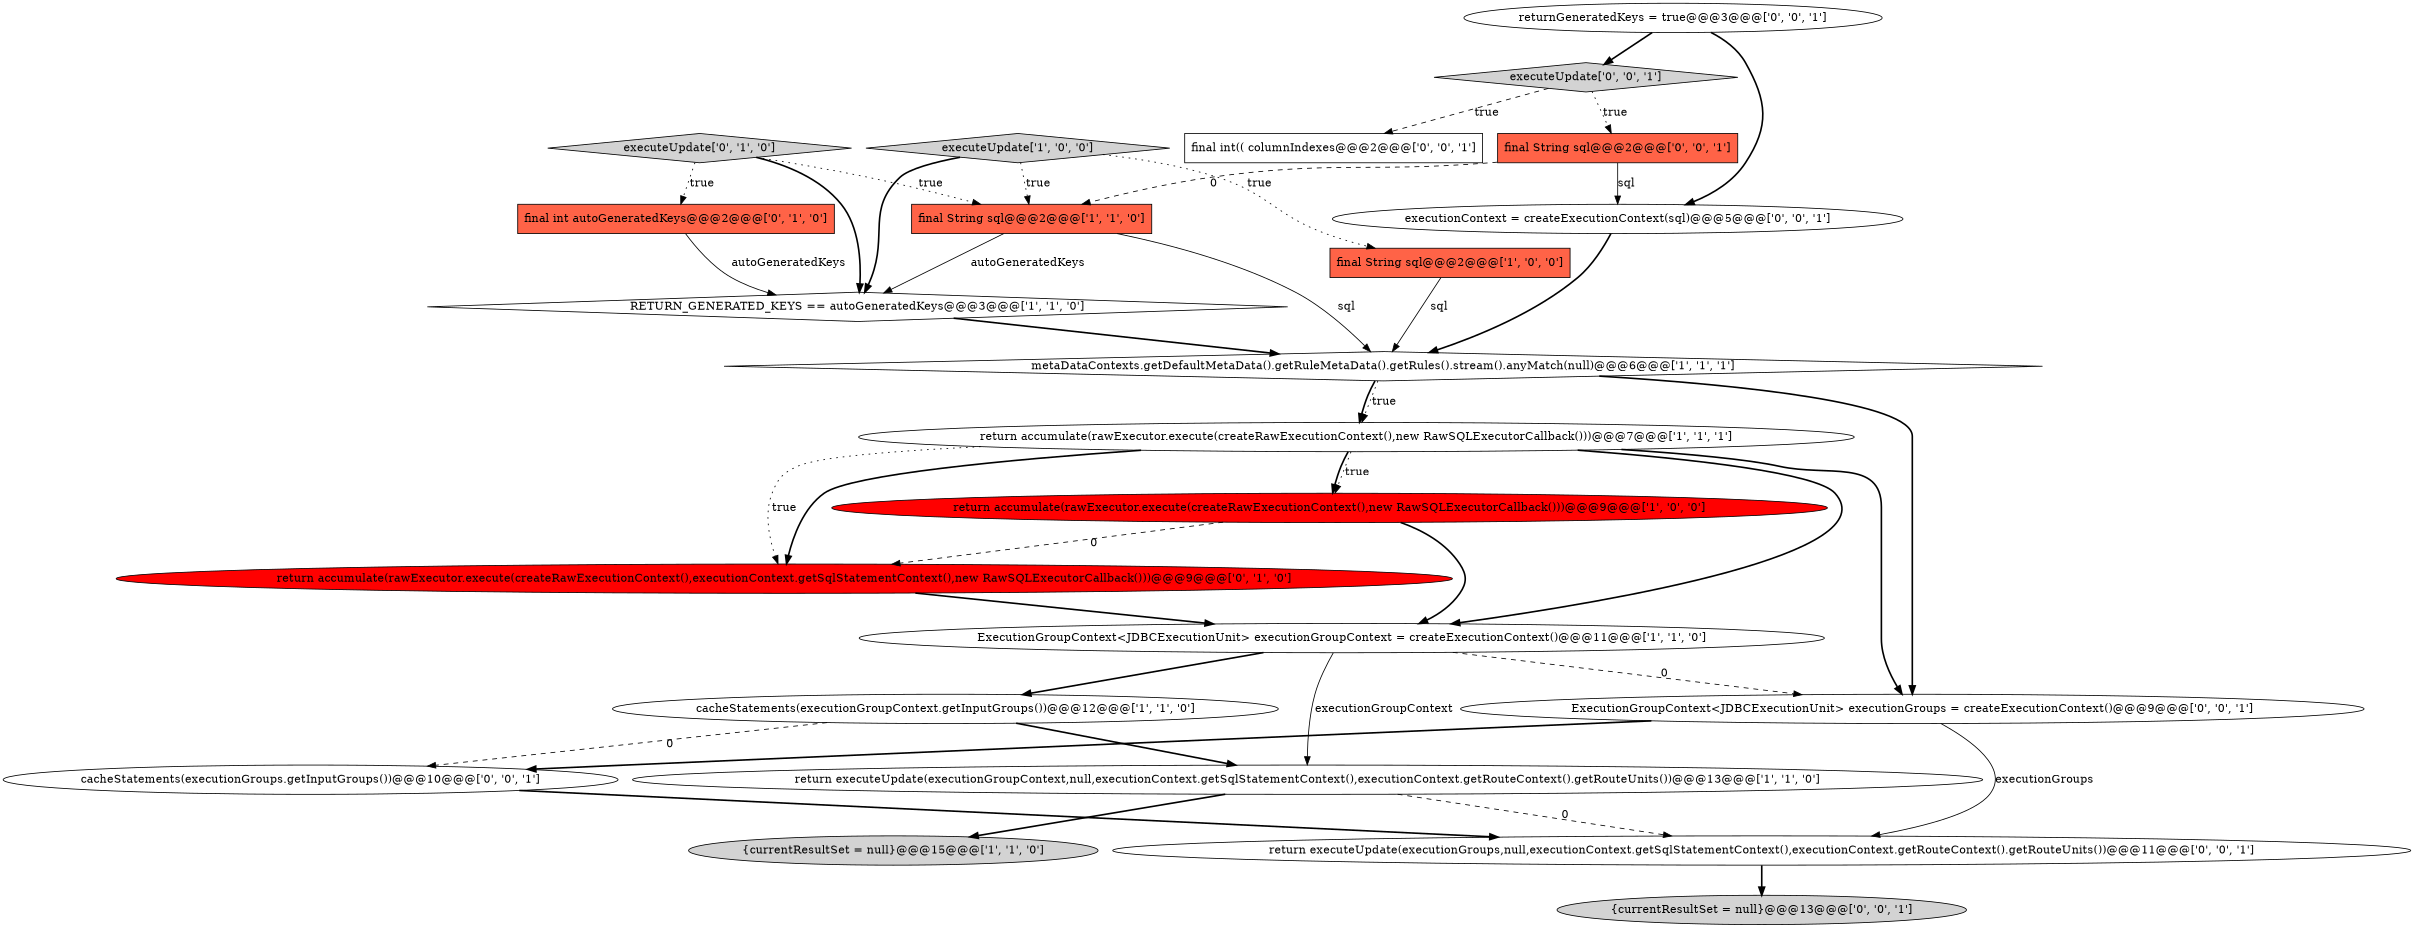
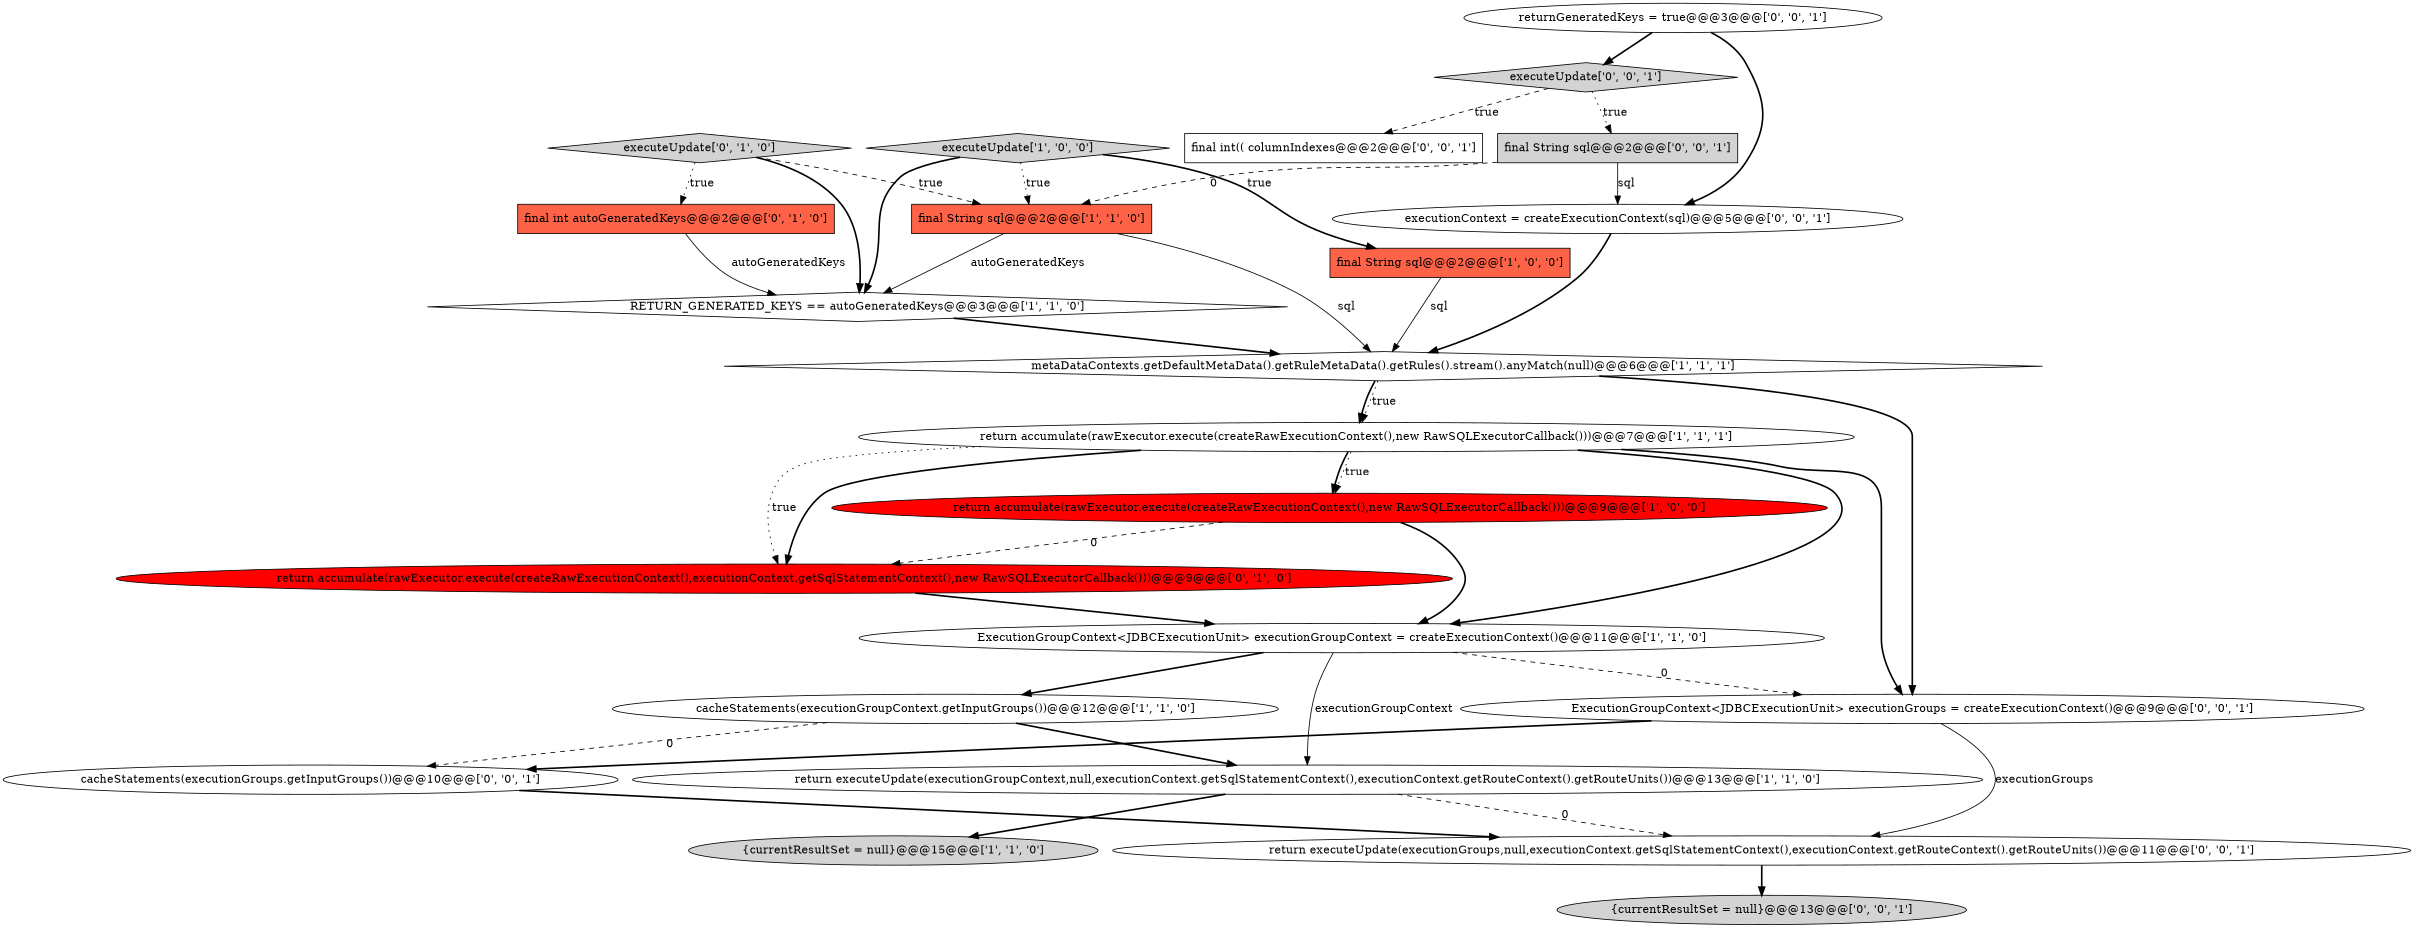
(1618, 148) -> (1618, 148)
(865, 177) -> (865, 177)
(1240, 186) -> (1240, 186)
